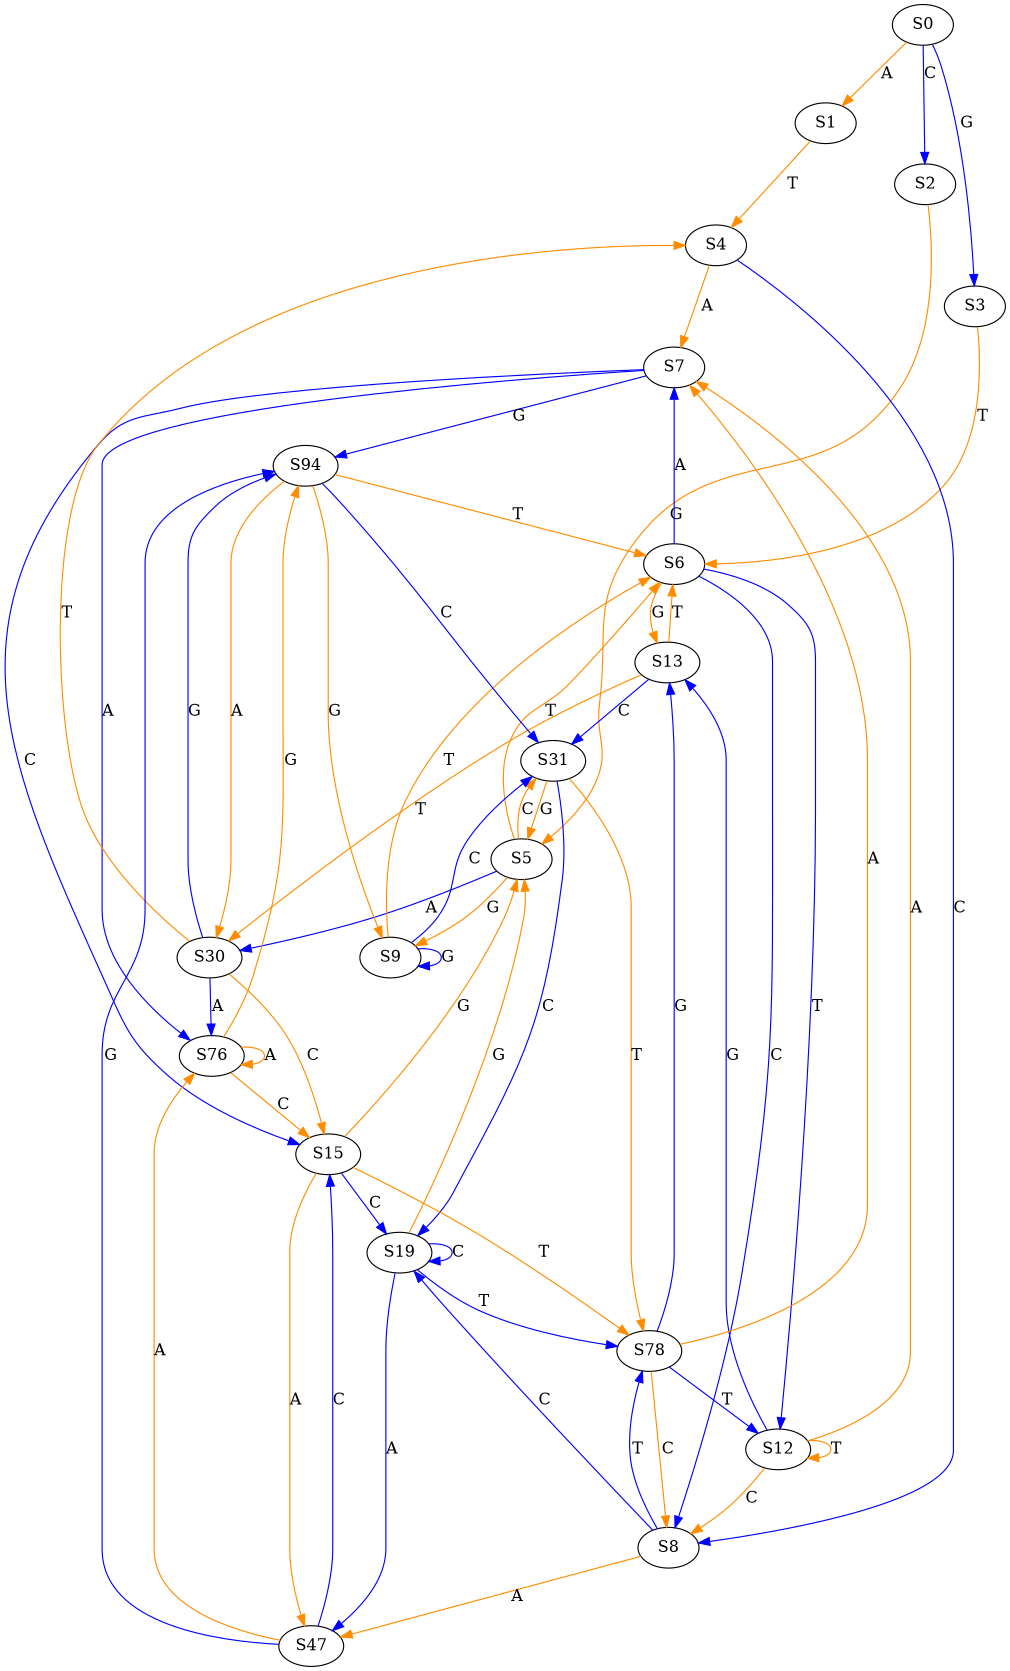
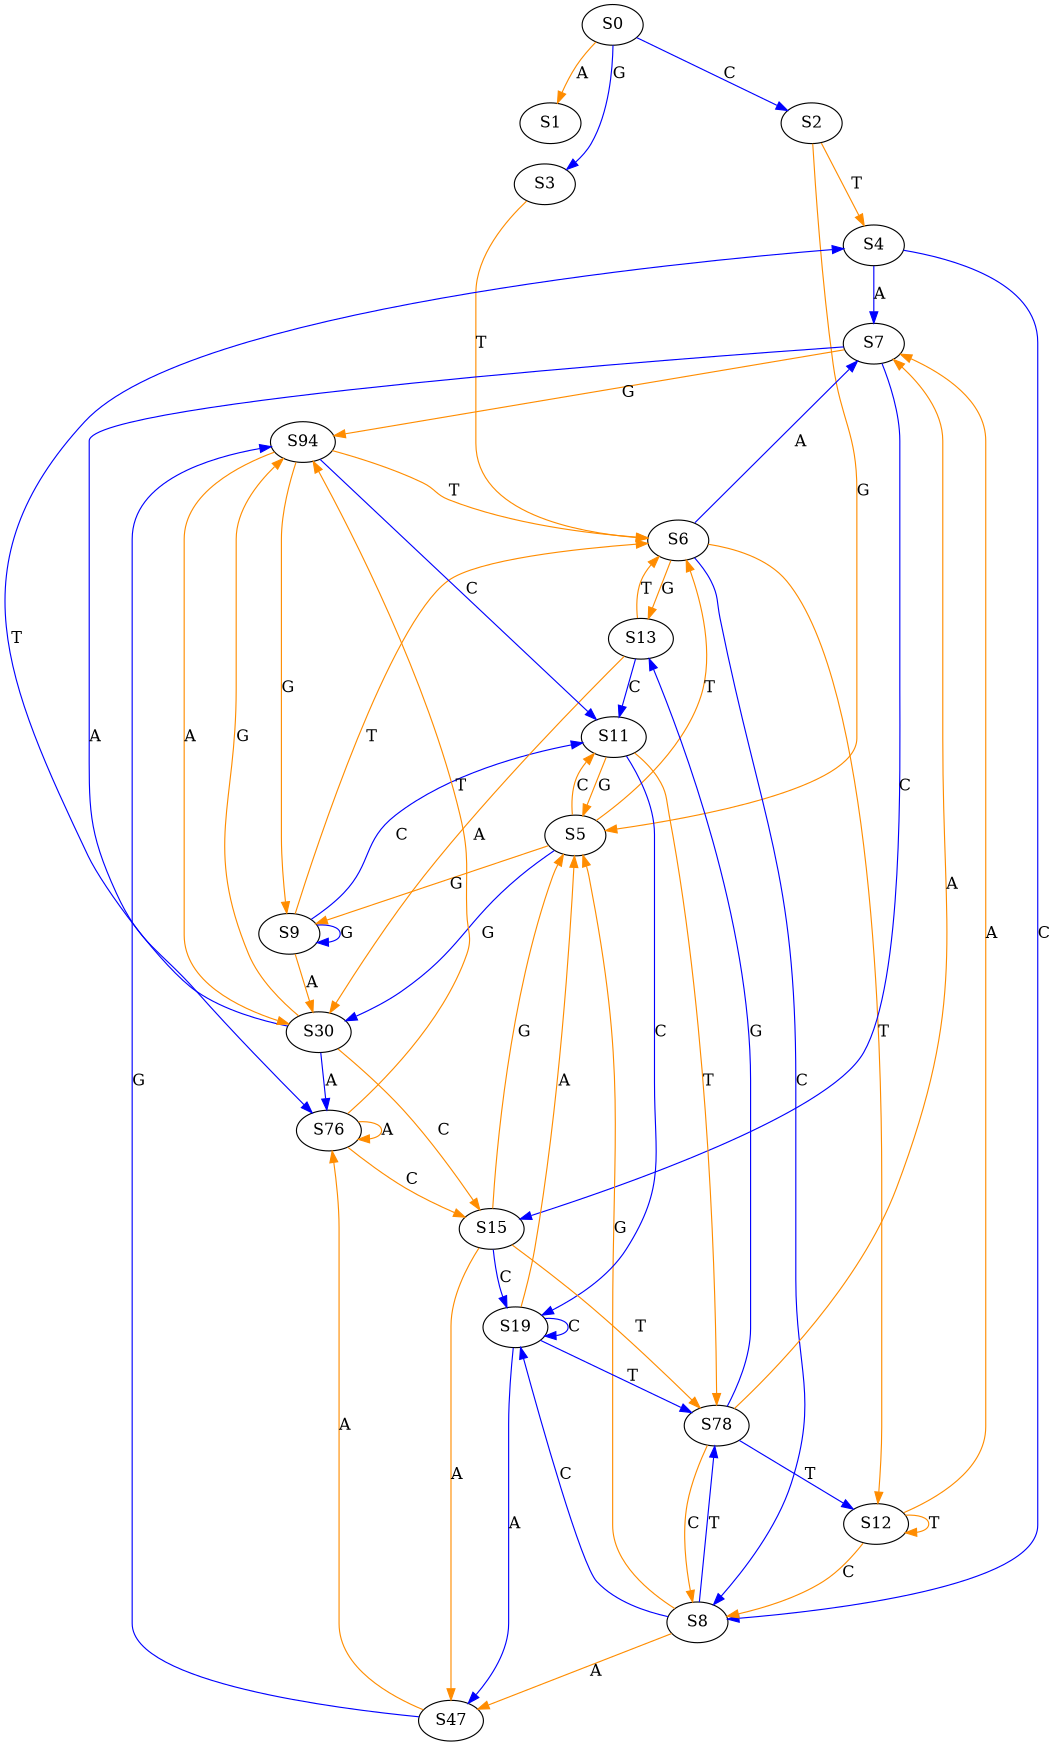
(775, 180) -> (840, 179)
(697, 301) -> (874, 289)
(149, 395) -> (98, 413)
(496, 415) -> (595, 392)
(188, 690) -> (233, 746)
(291, 761) -> (461, 786)
(553, 761) -> (614, 737)
(421, 810) -> (479, 835)
(431, 908) -> (488, 934)
(812, 961) -> (876, 985)
none -> (302, 977)
(499, 1056) -> (564, 1081)
(726, 1059) -> none
none -> (613, 1249)
(333, 1407) -> none
